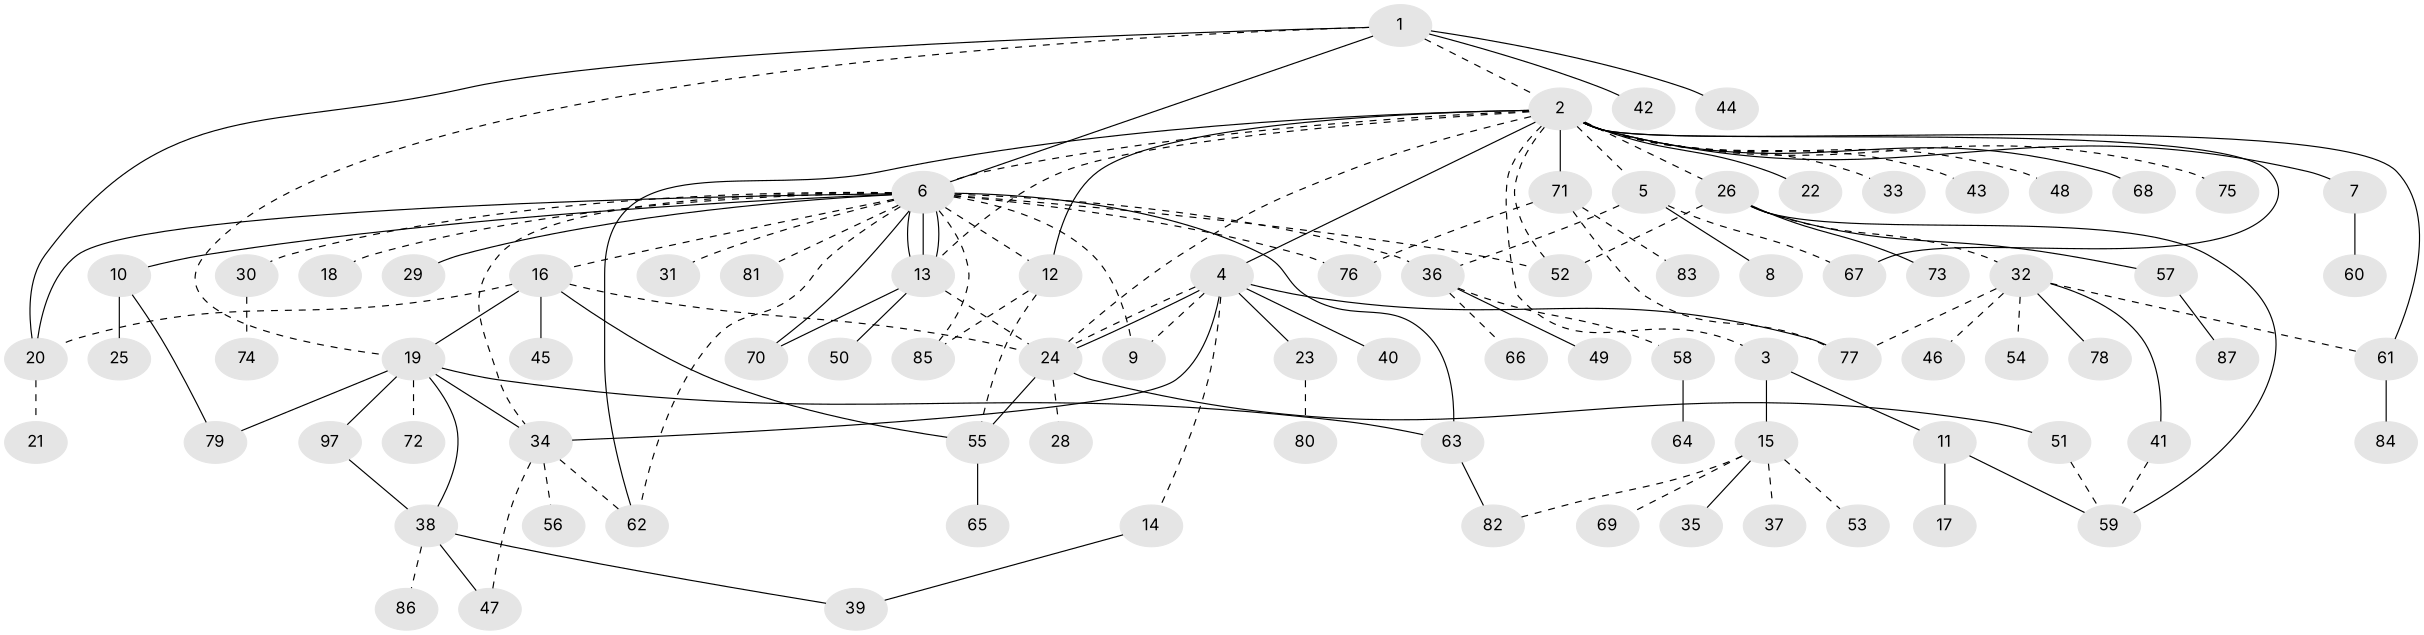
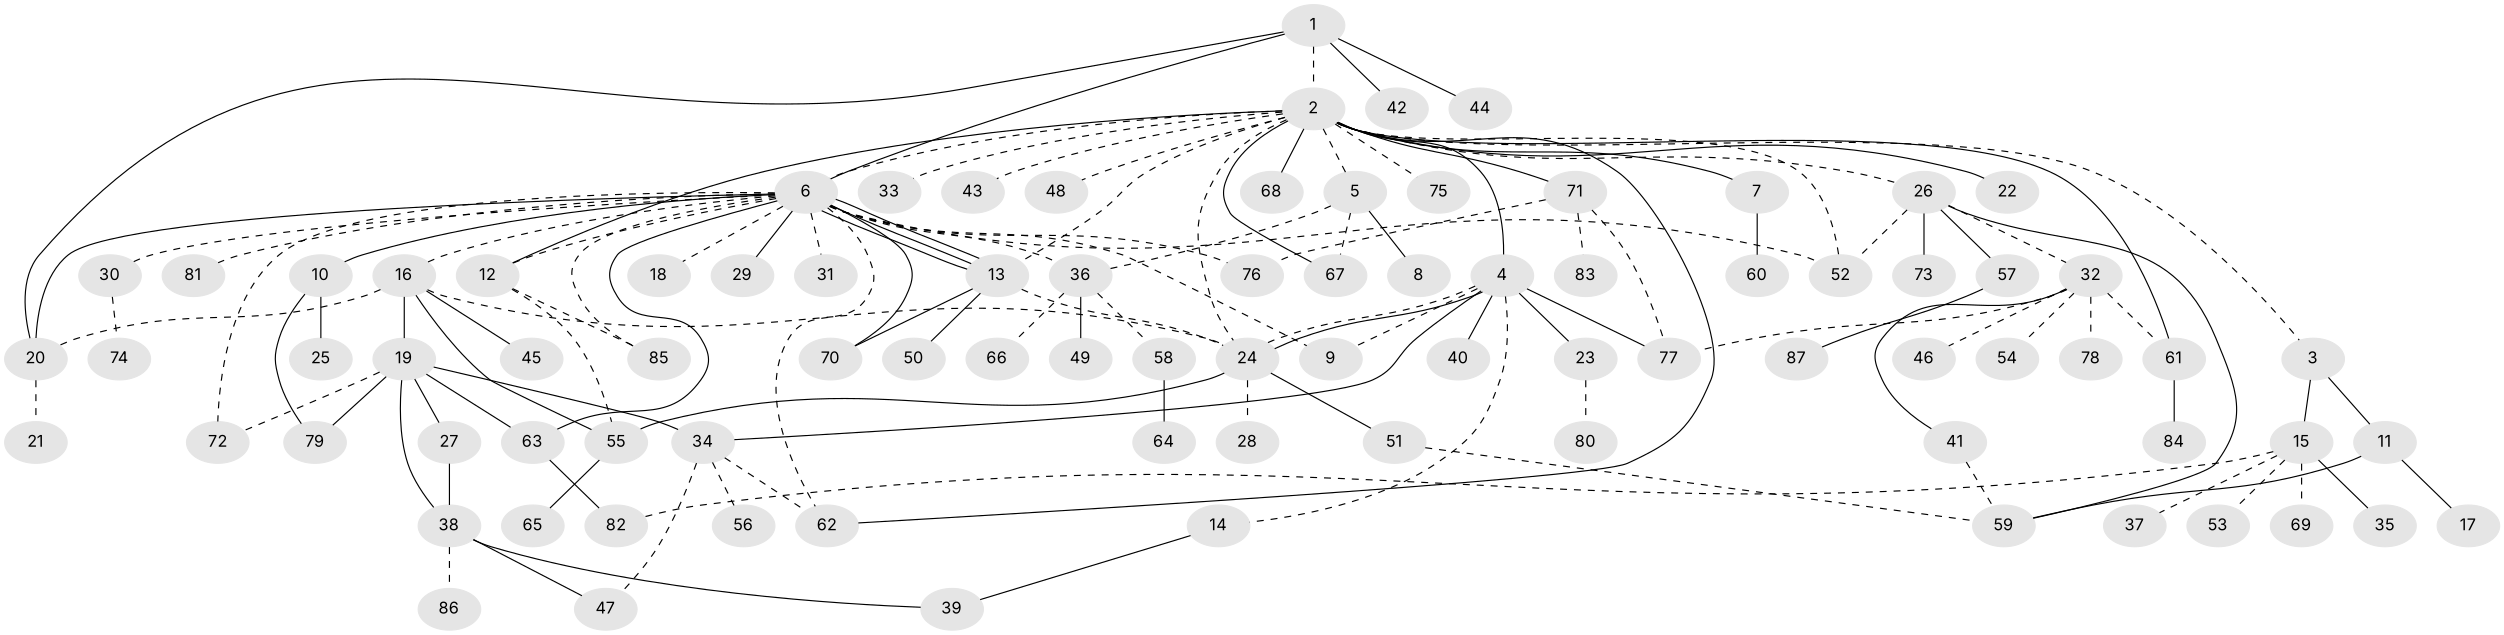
(652, 92) -> none
(556, 225) -> (272, 263)
(2061, 317) -> (2091, 317)
(330, 442) -> (449, 442)
